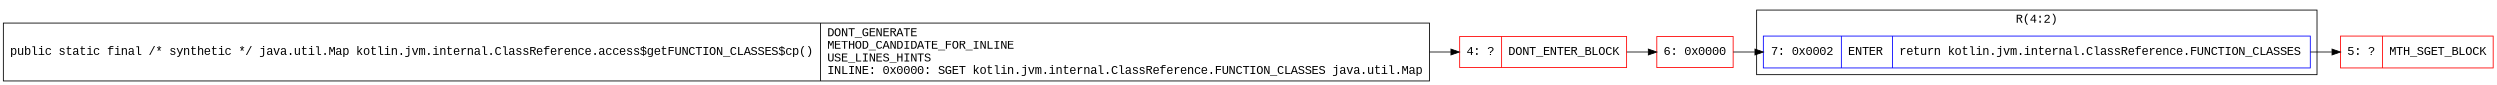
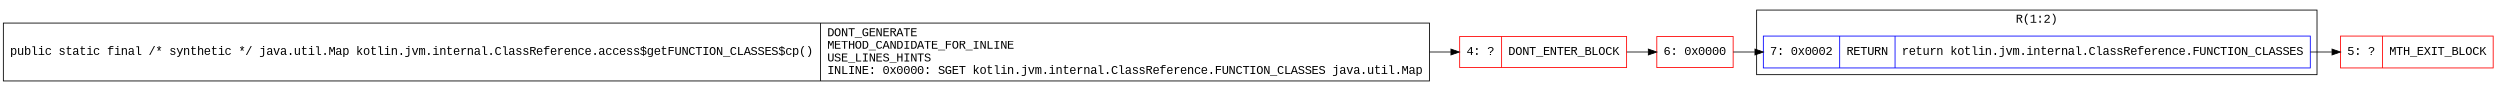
(2037, 20) -> (2037, 20)
(1866, 52) -> (1867, 52)
(2438, 52) -> (2438, 52)
